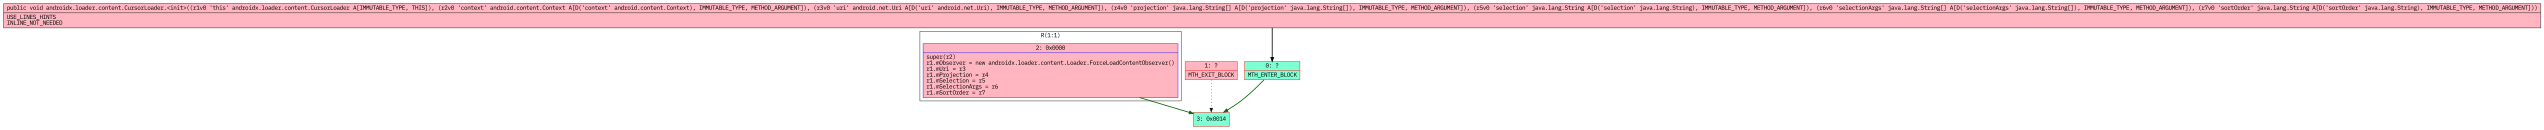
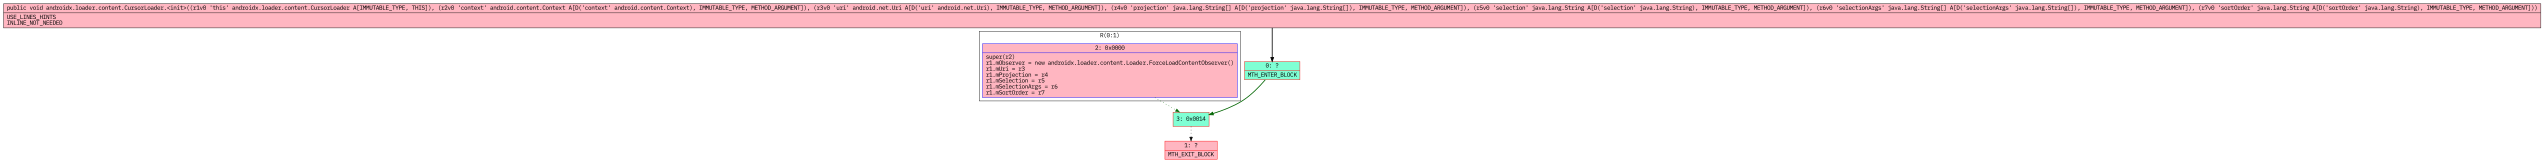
(1051, 36) -> (1110, 36)
(1211, 94) -> (1191, 132)
(1165, 105) -> (1165, 104)
